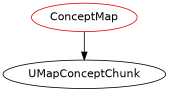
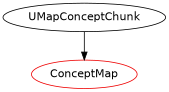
(84, 42) -> (84, 42)
